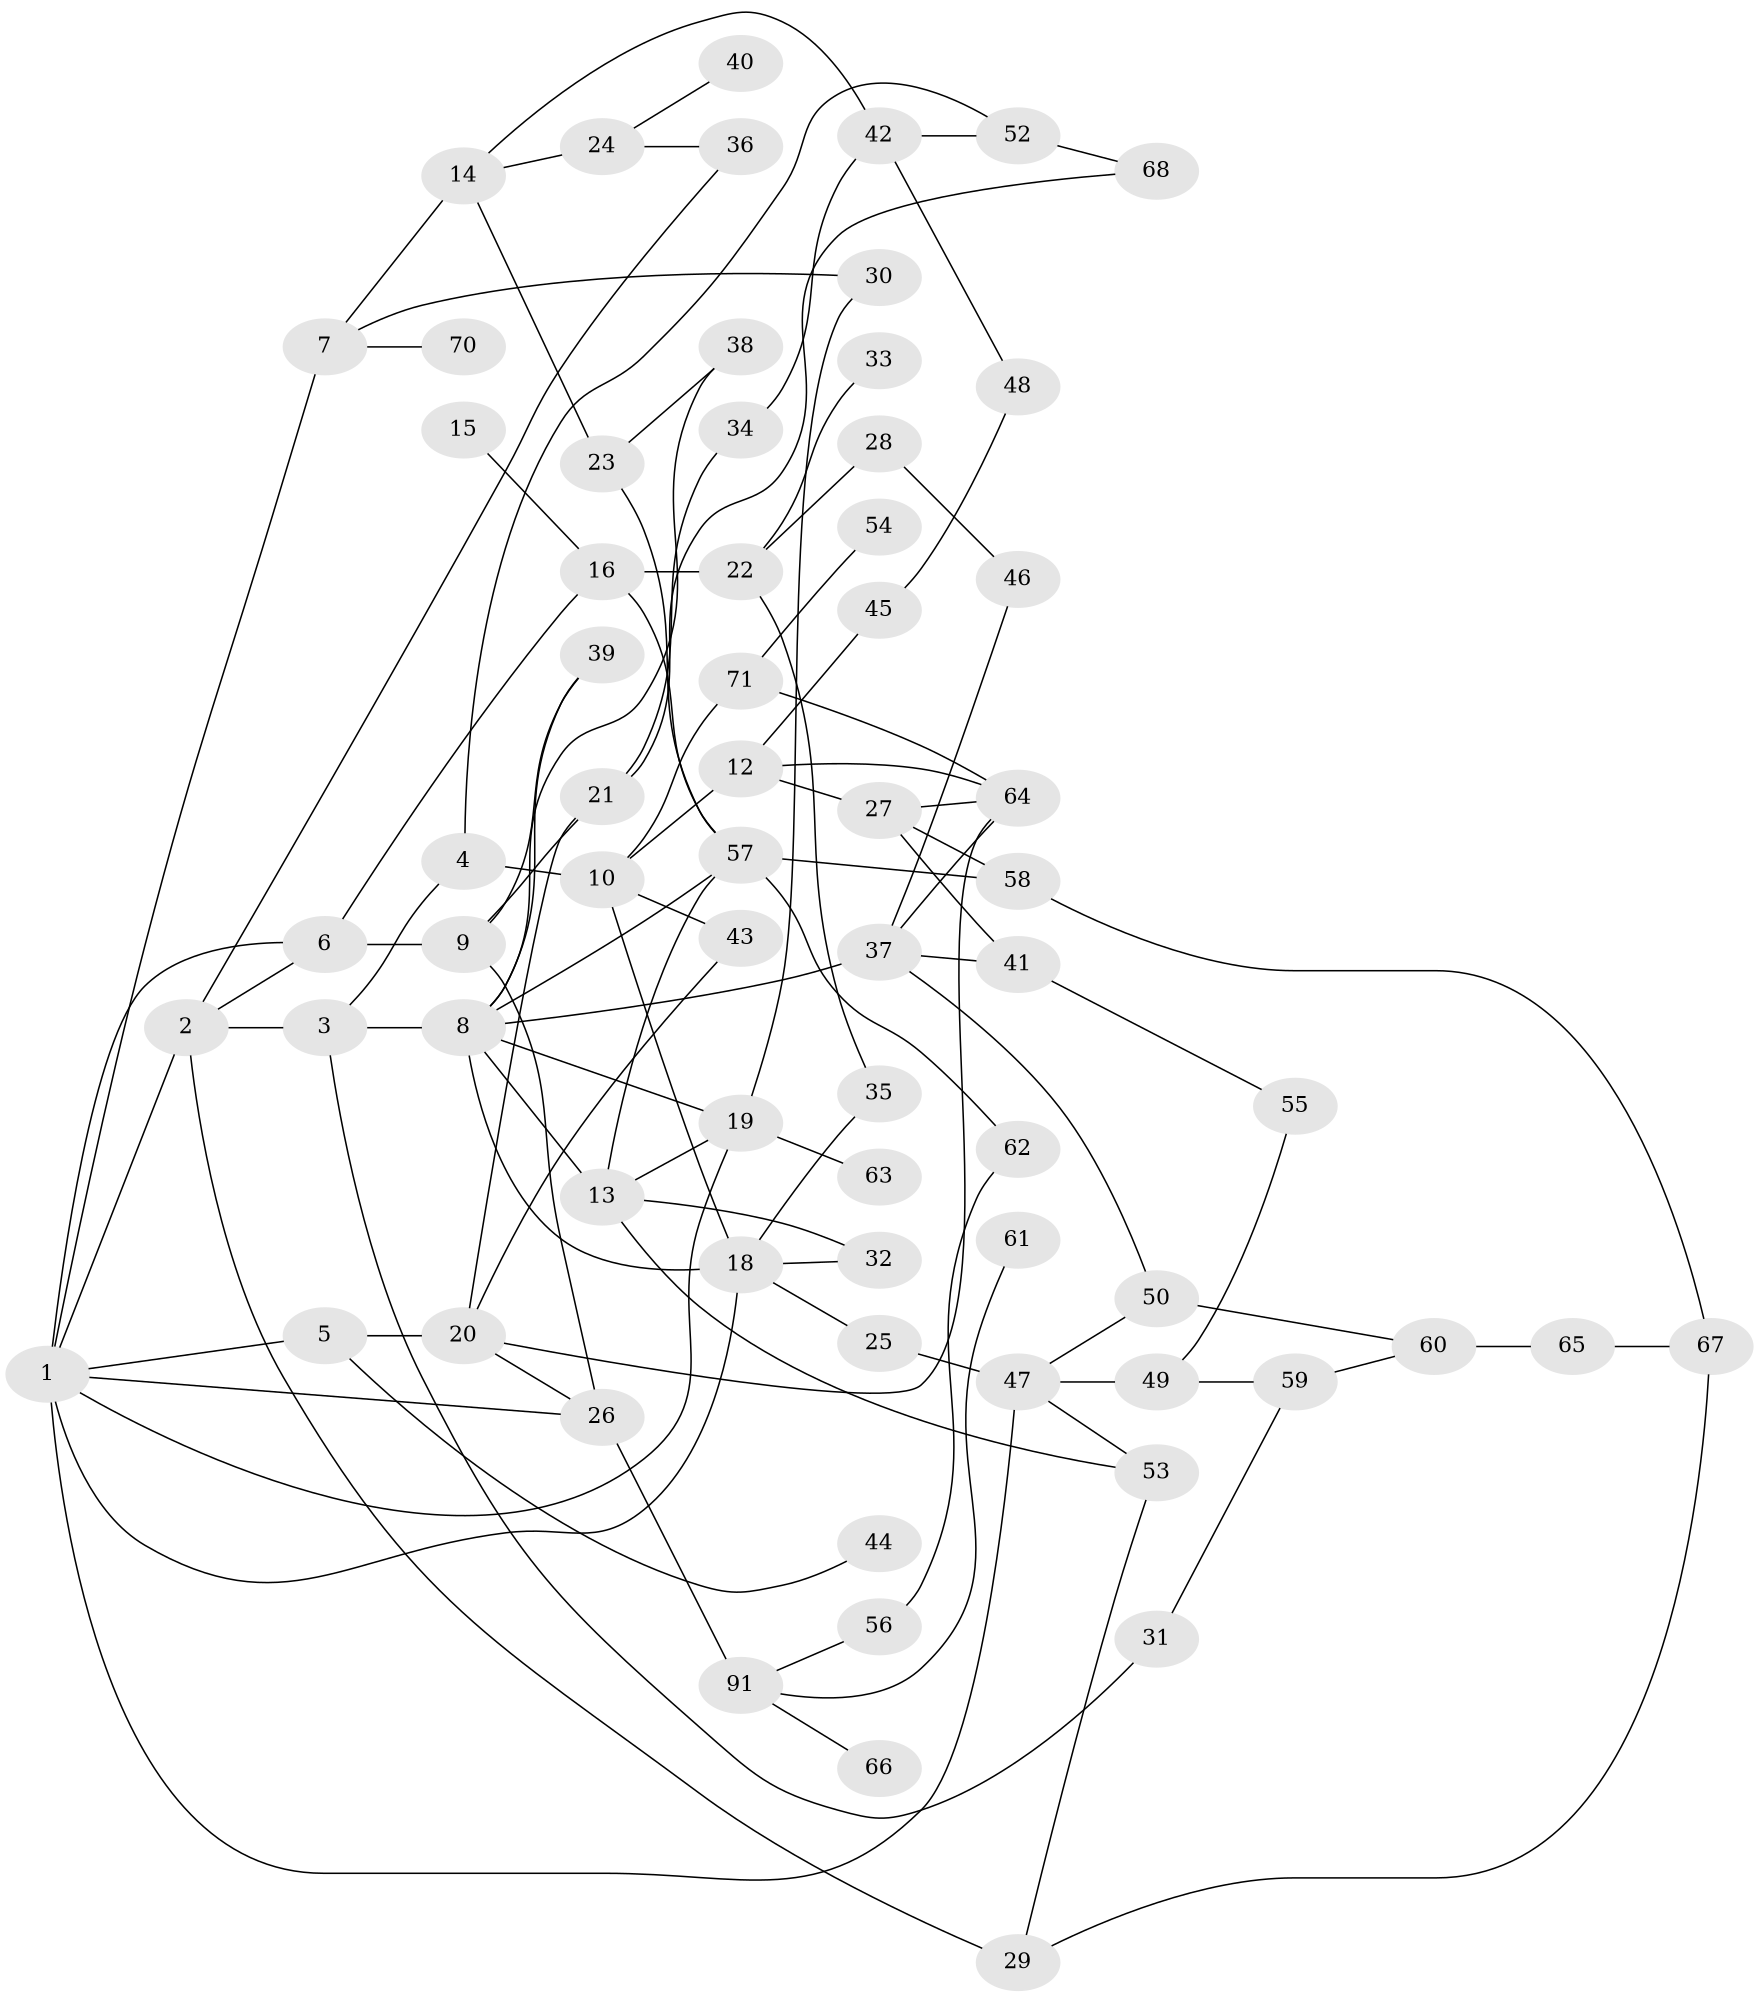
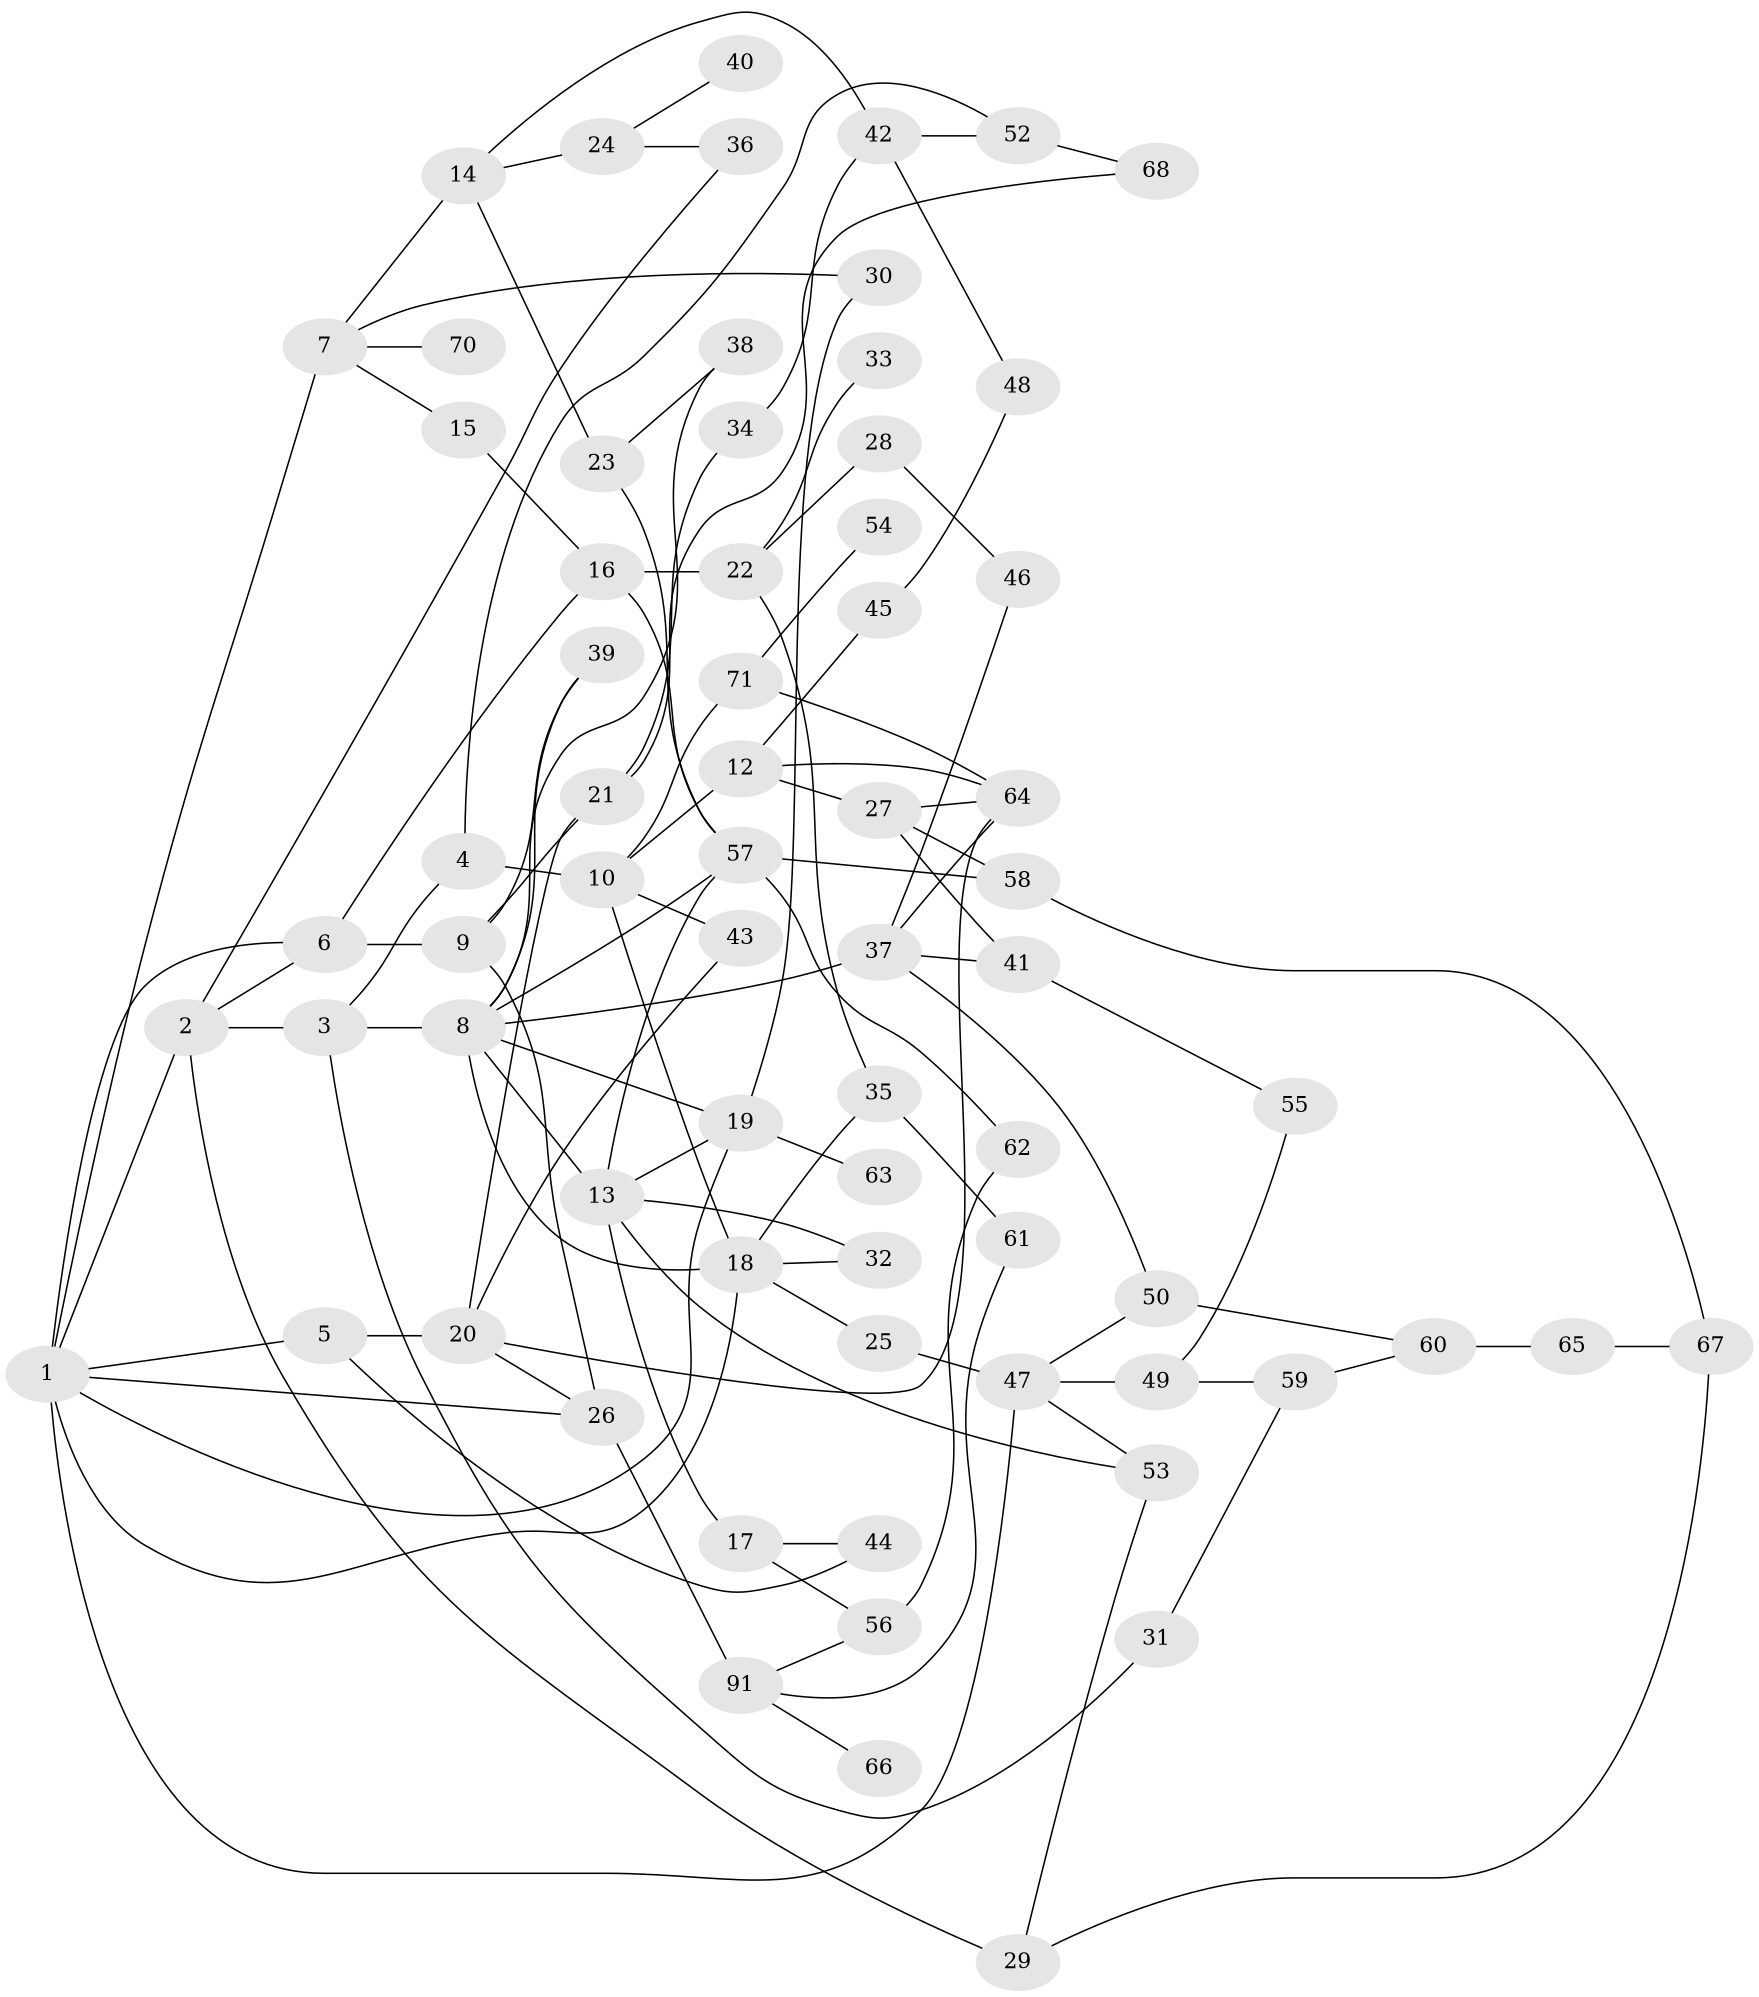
none -> (394, 388)
none -> (950, 1167)
none -> (741, 1544)
